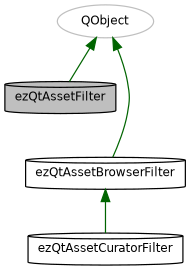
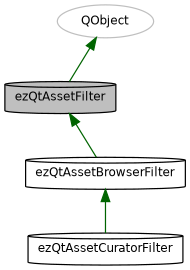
(129, 103) -> (86, 141)
